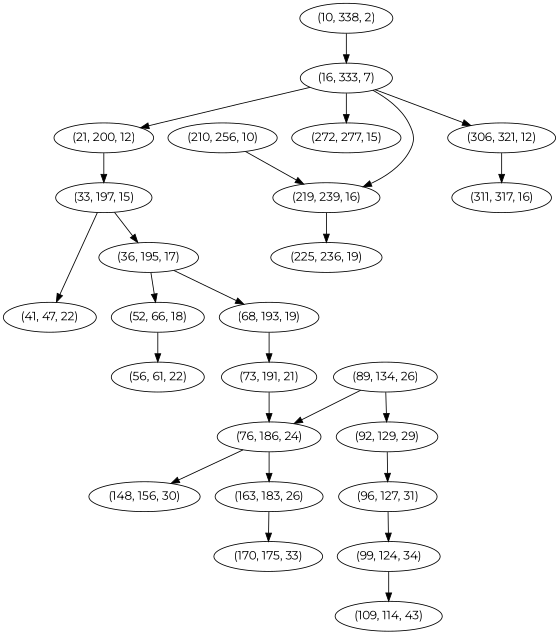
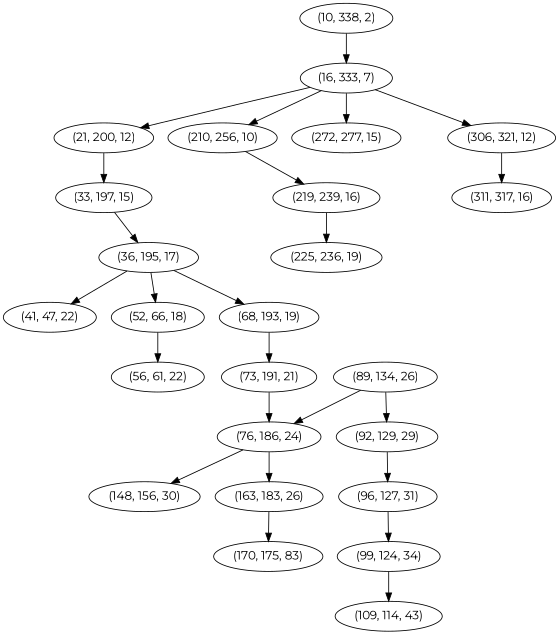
(413, 138) -> (289, 106)
(79, 254) -> (103, 285)
(268, 556) -> (268, 556)
